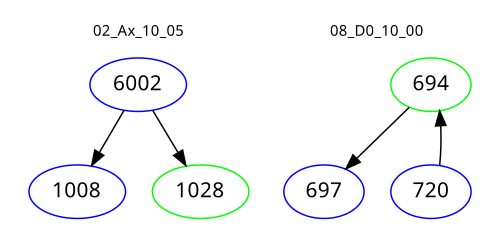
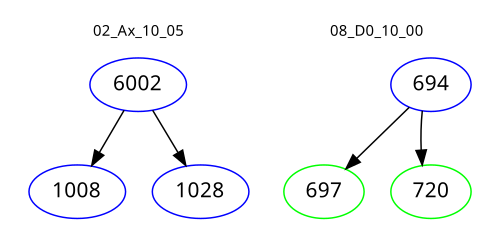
(431, 85) -> (431, 85)
(441, 146) -> (421, 131)
(201, 192) -> (201, 192)
(324, 192) -> (324, 192)
(431, 192) -> (431, 192)
